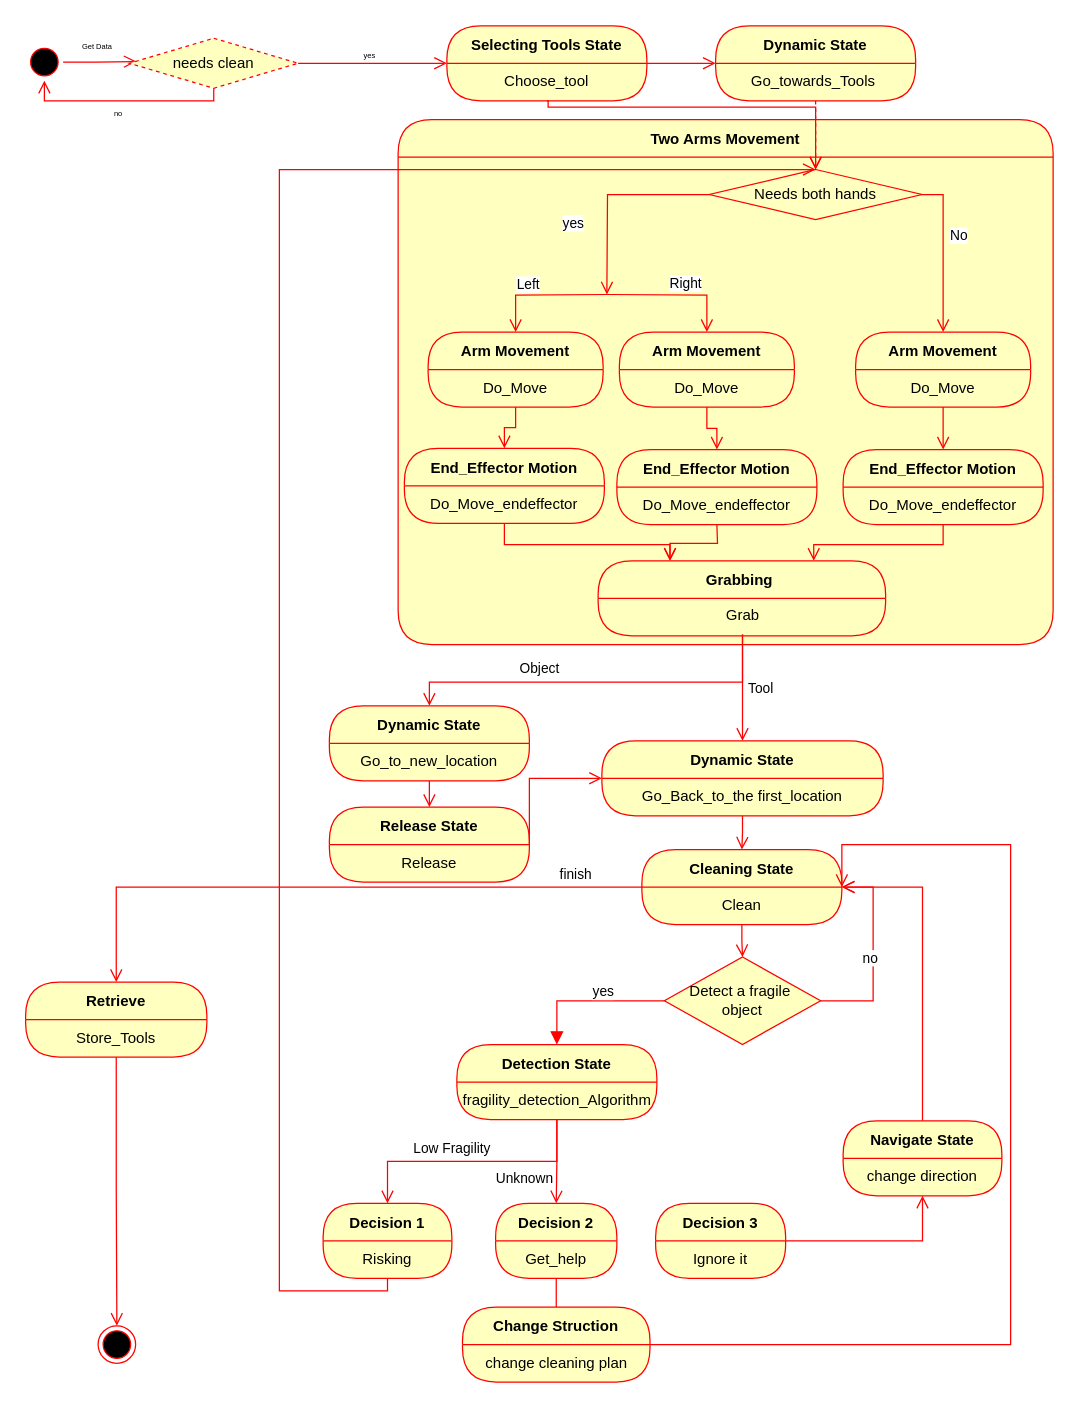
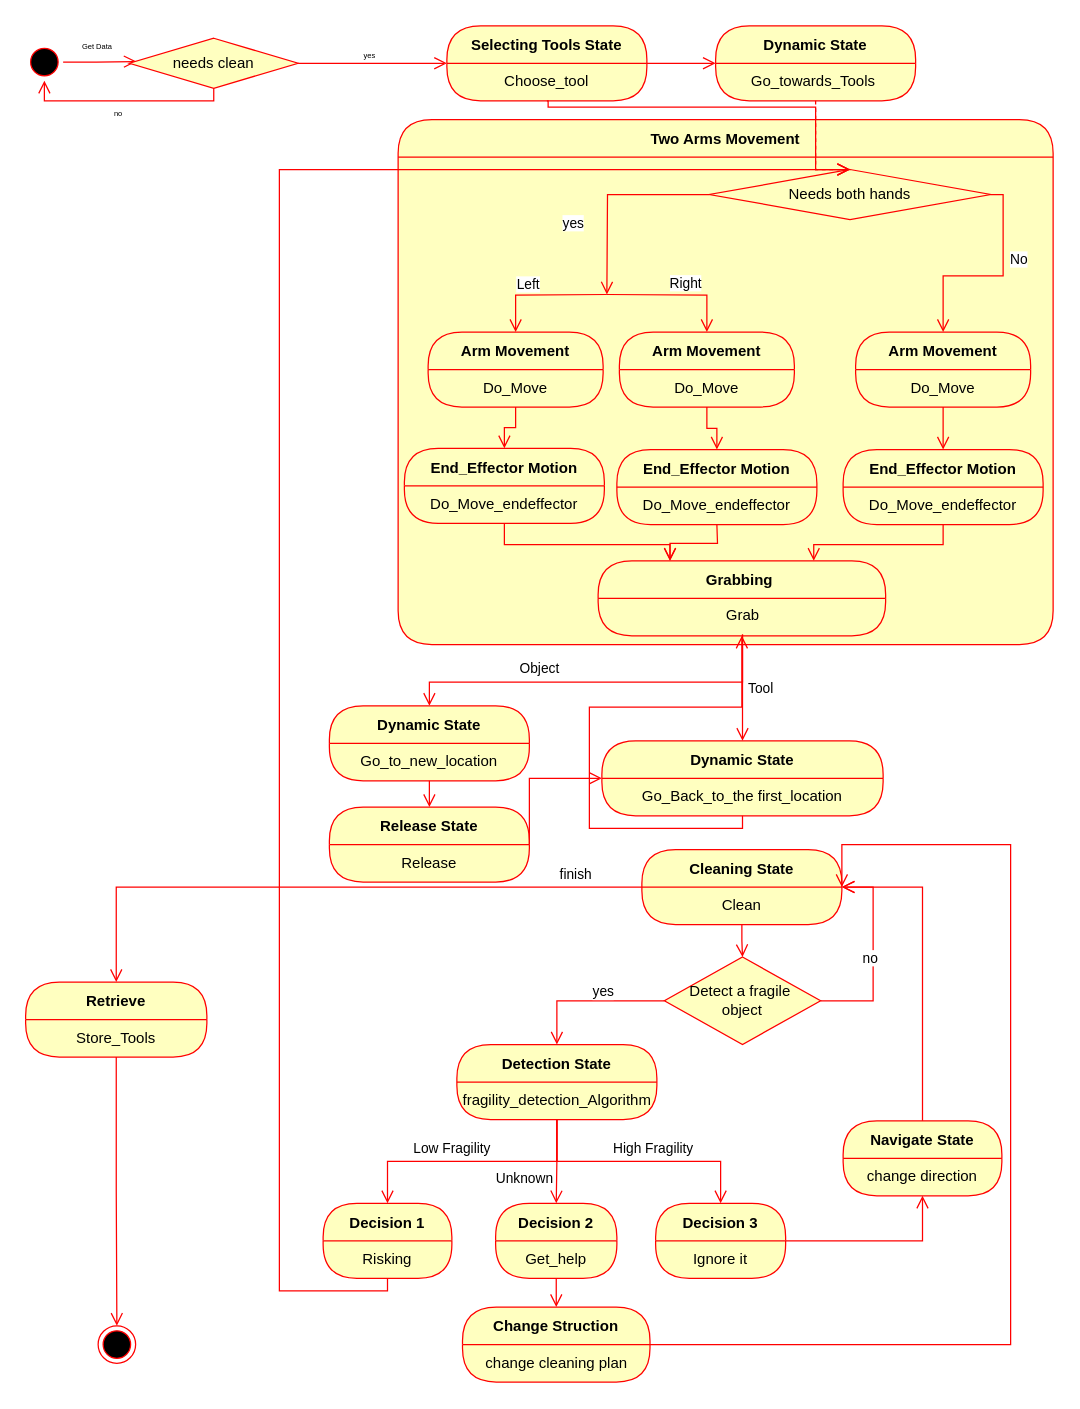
(214, 63) -> (214, 63)
(816, 194) -> (850, 194)
(742, 837) -> (589, 770)
(557, 1030) -> (557, 1034)
none -> (659, 1161)
(556, 1302) -> (556, 1301)
